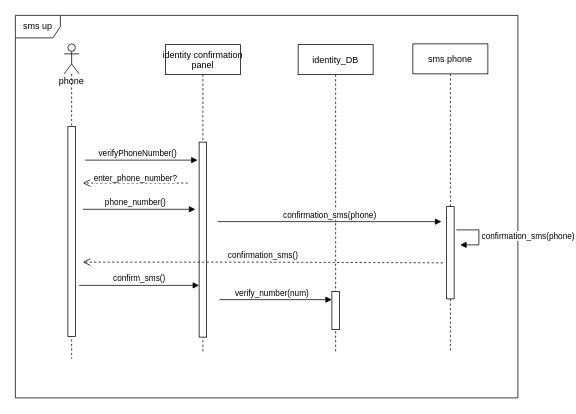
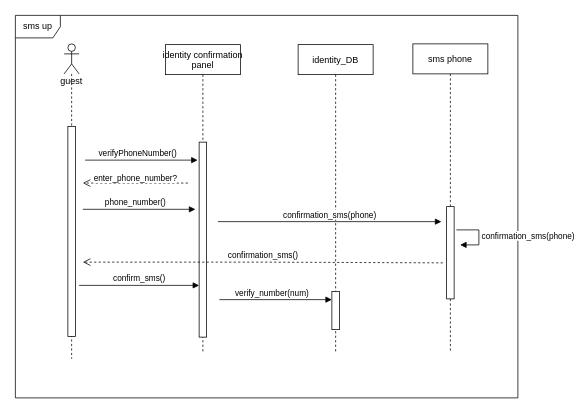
(72, 87) -> (72, 87)
